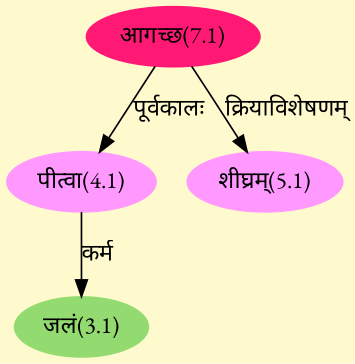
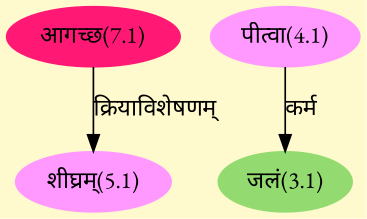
(132, 102) -> none
